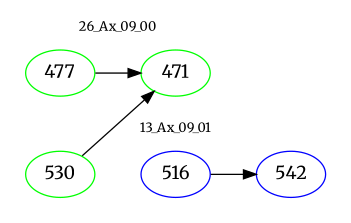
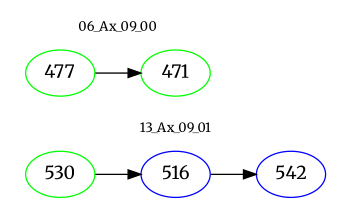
(118, 28) -> (118, 28)
(113, 128) -> (112, 174)
